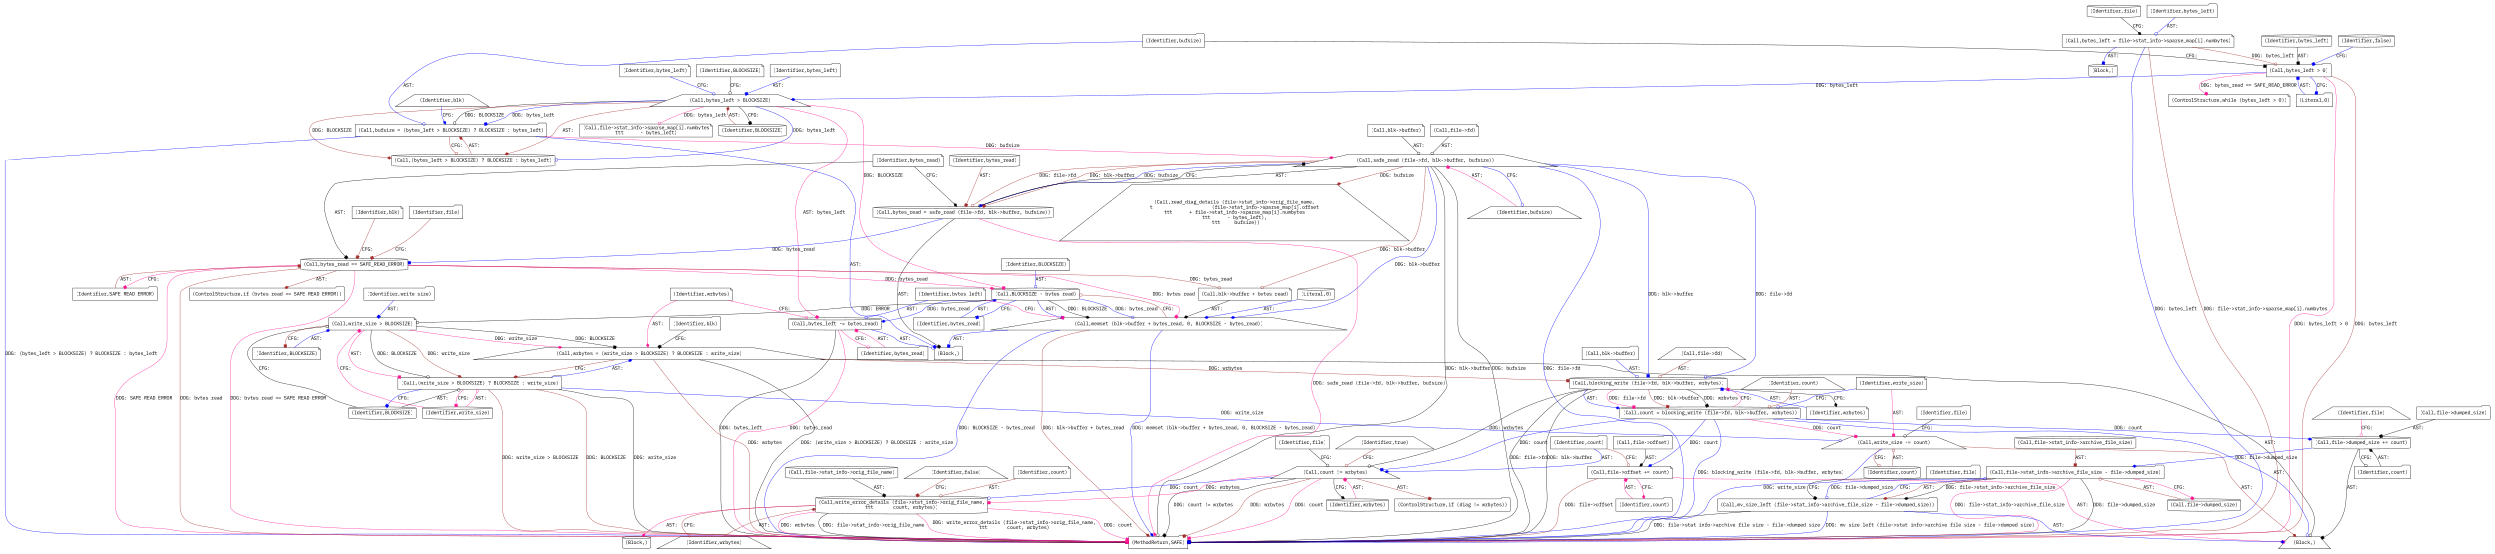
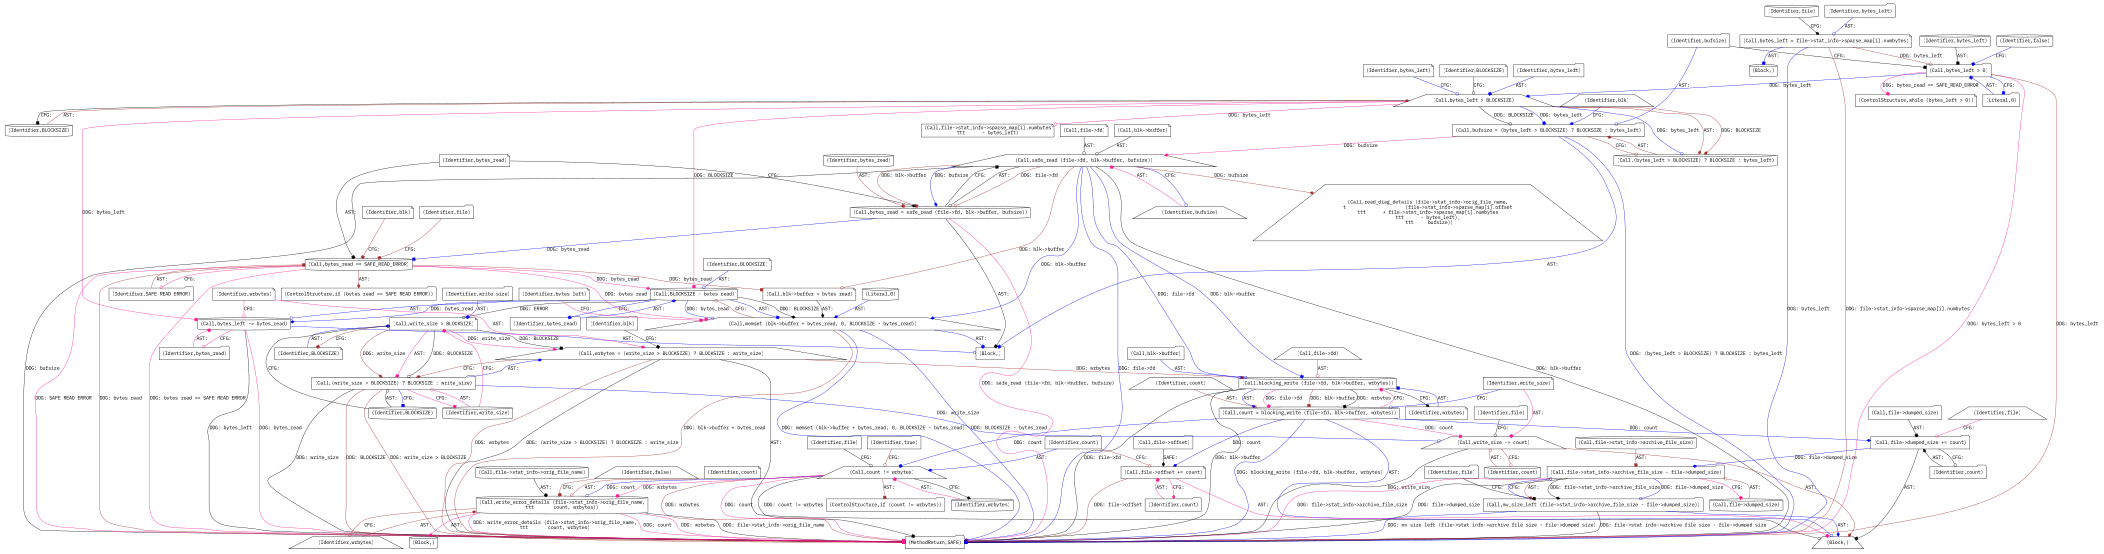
(824, 212) -> (104, 212)
(212, 269) -> (218, 271)
(813, 271) -> (586, 272)
(1485, 428) -> none
(1385, 443) -> (894, 443)
(2361, 443) -> (1920, 443)
(1653, 458) -> (1172, 458)
(1452, 505) -> (886, 505)
(1640, 528) -> (1258, 528)
